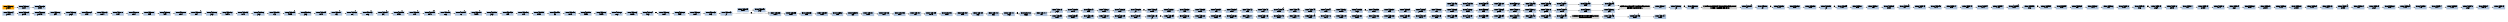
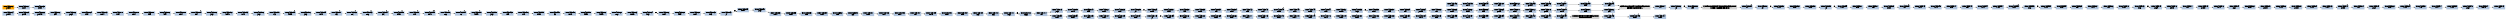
(750, 14) -> (734, 12)
